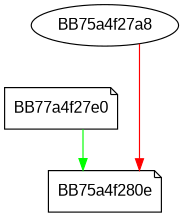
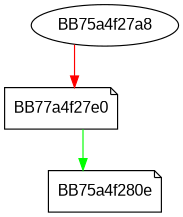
(139, 101) -> (75, 60)
